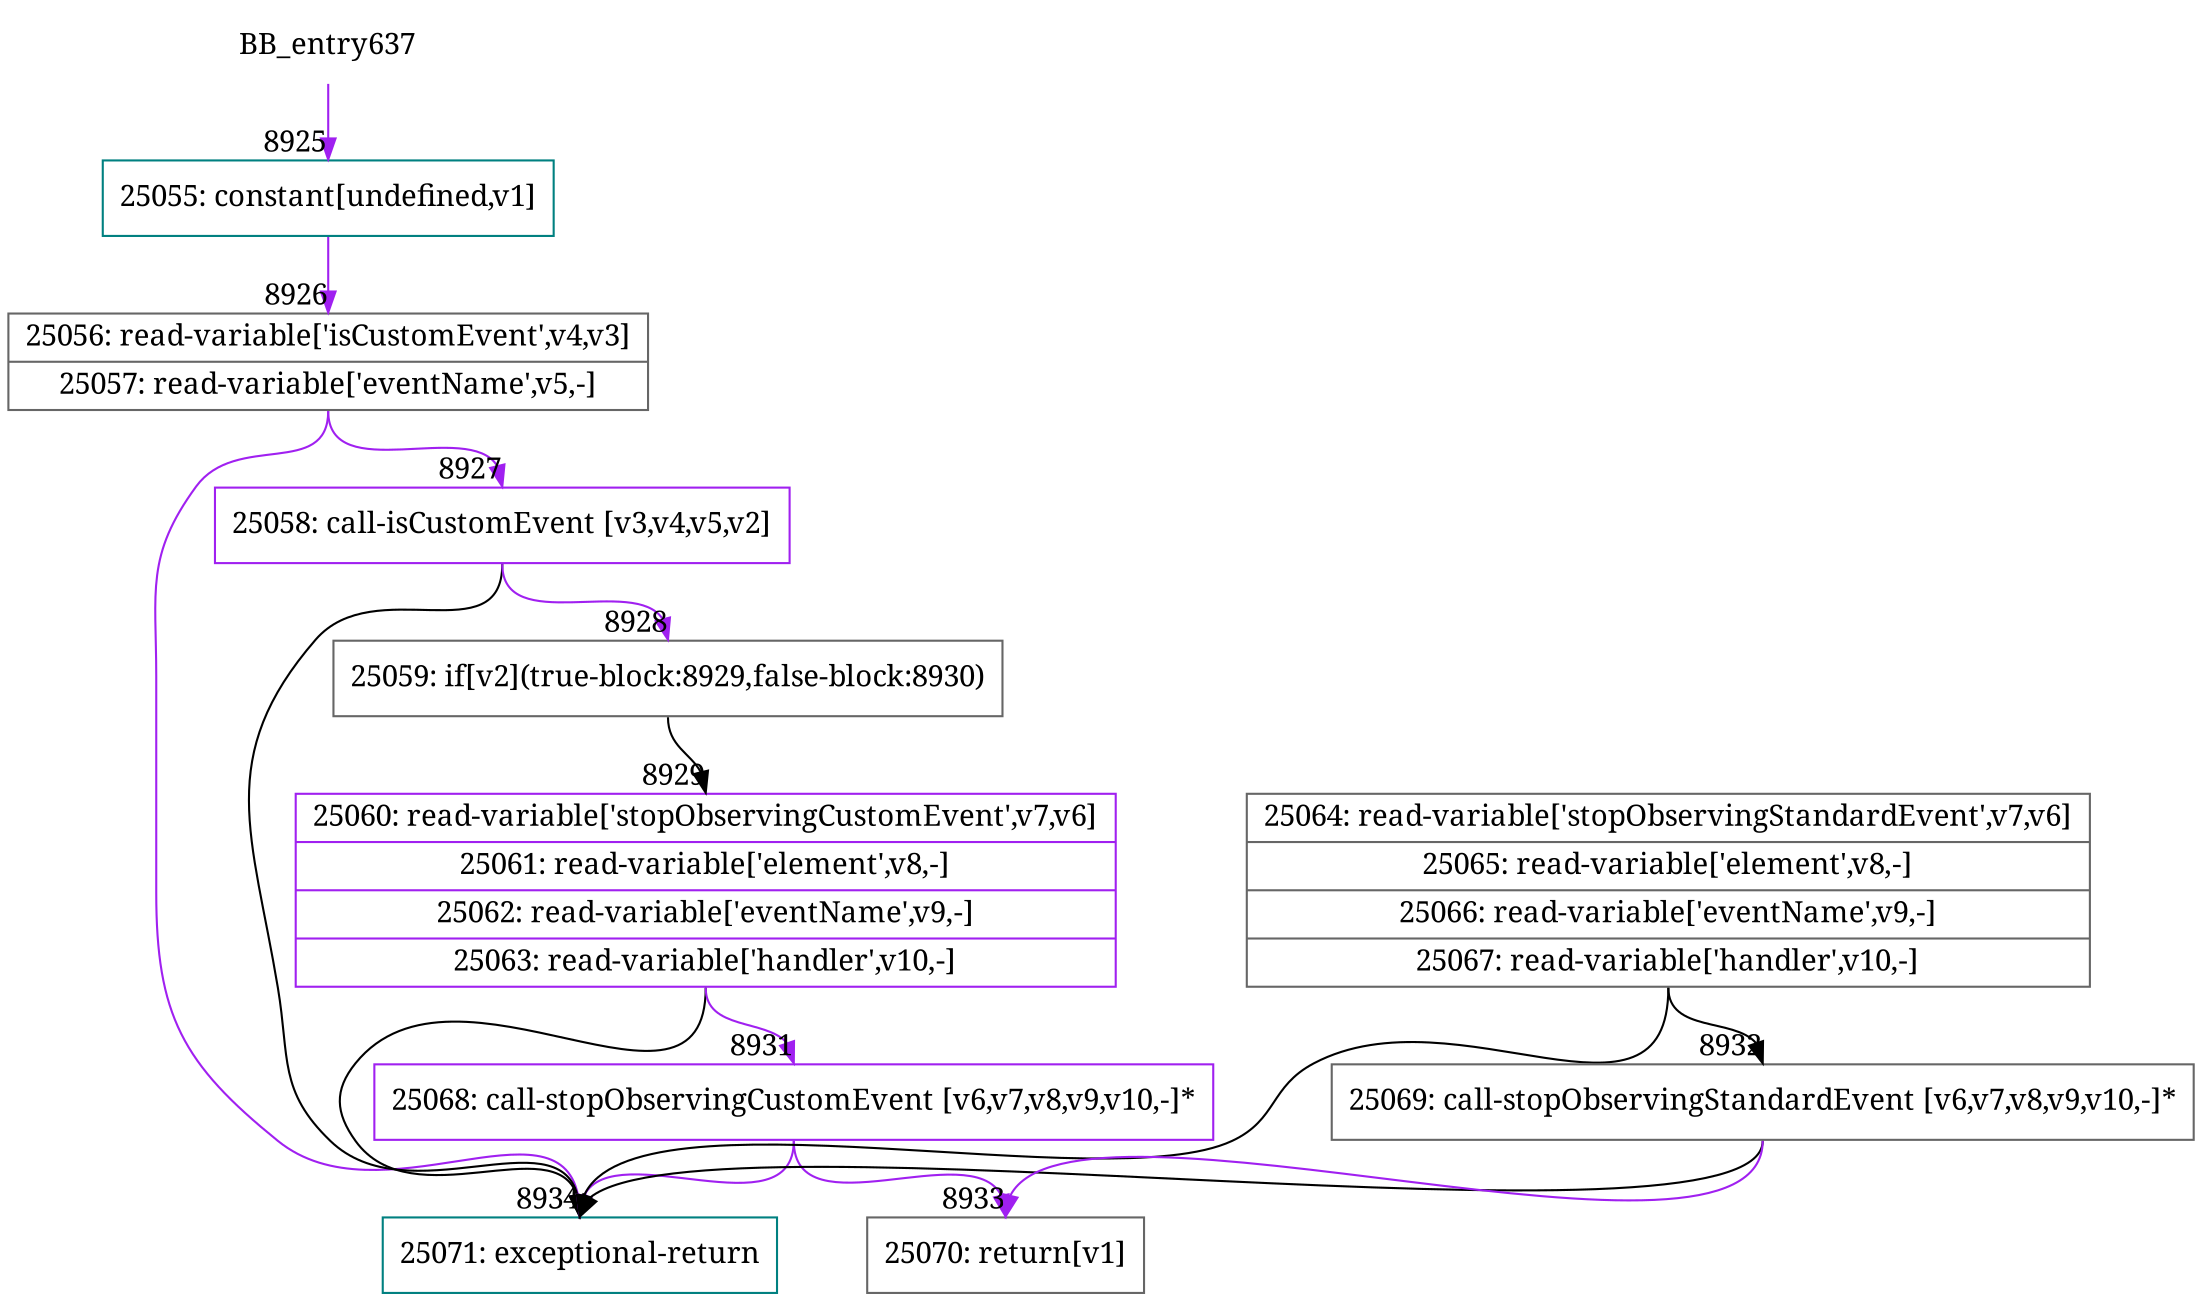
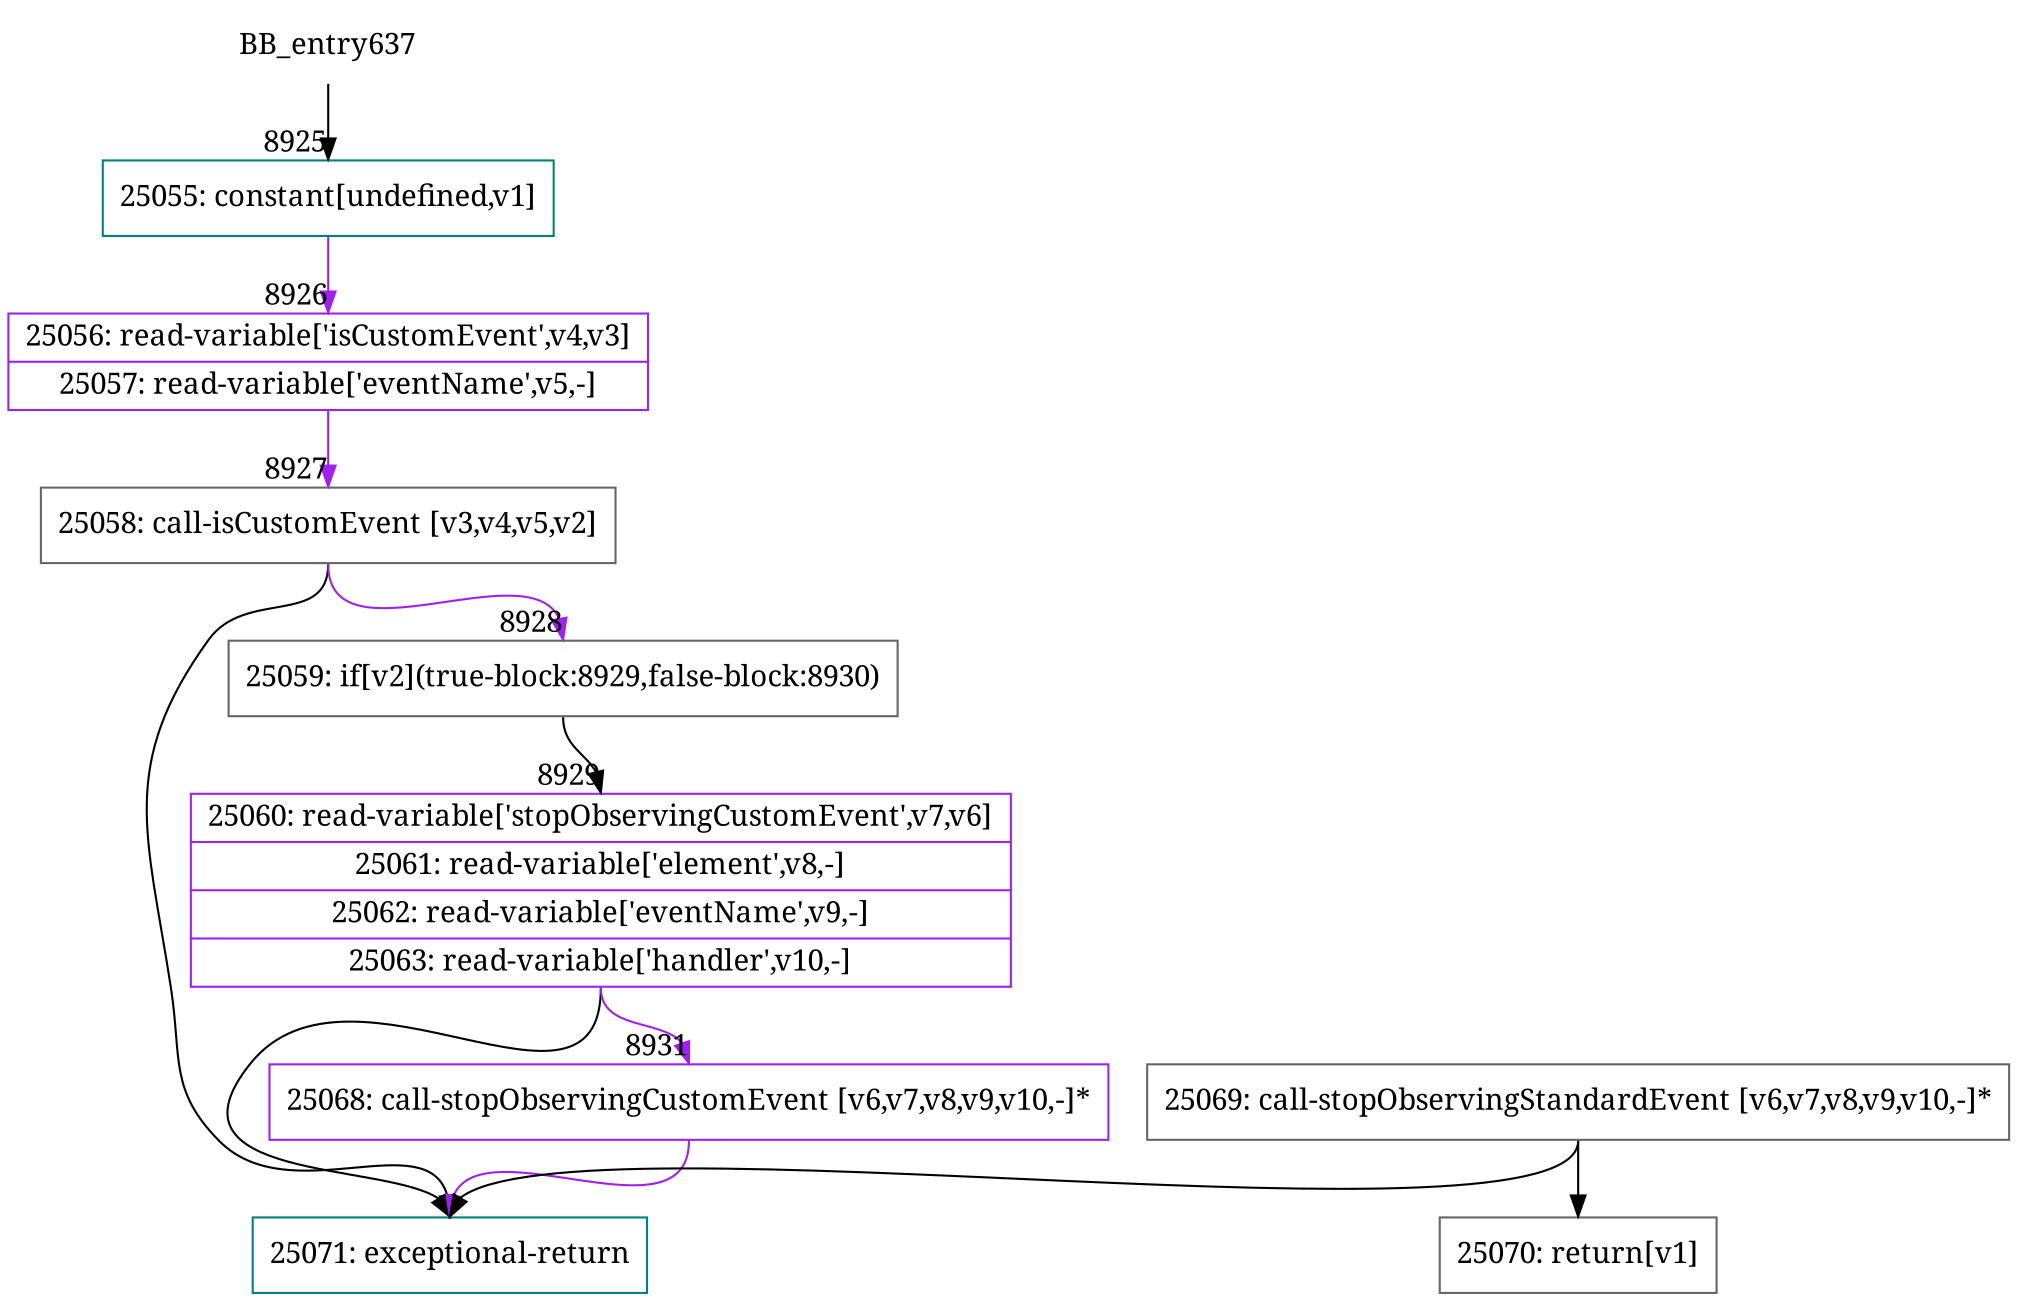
(328, 111) -> (328, 111)
(328, 362) -> (328, 362)
(502, 525) -> (328, 525)
(1668, 890) -> none
(157, 910) -> none
(1316, 1171) -> (1578, 1168)
(877, 1181) -> none
